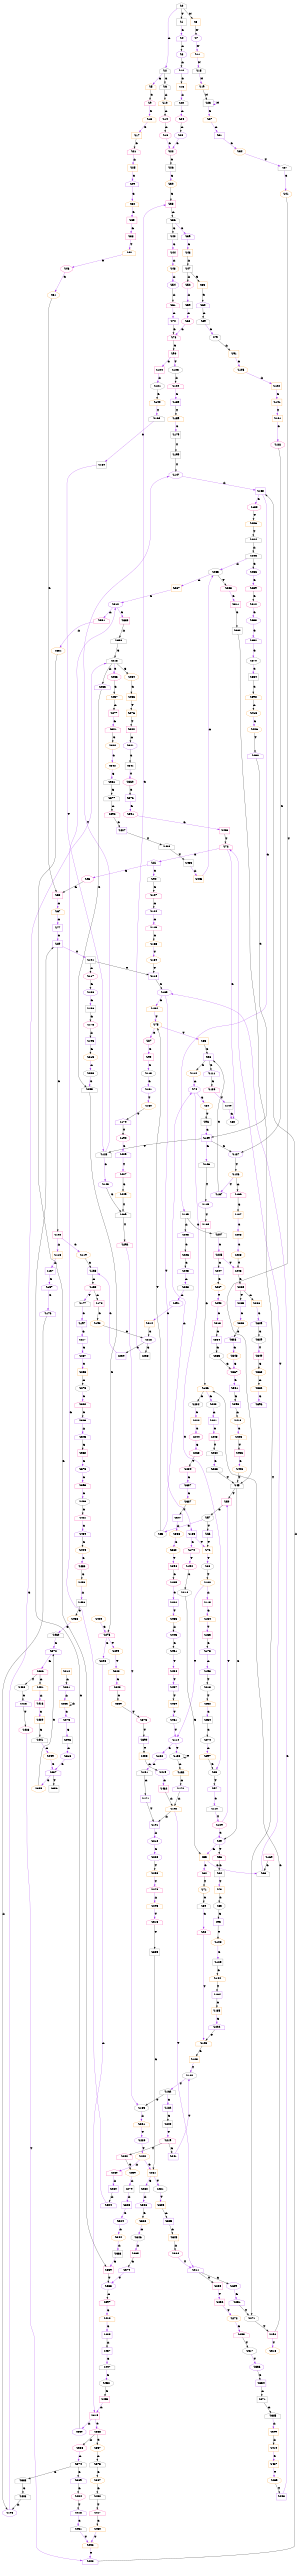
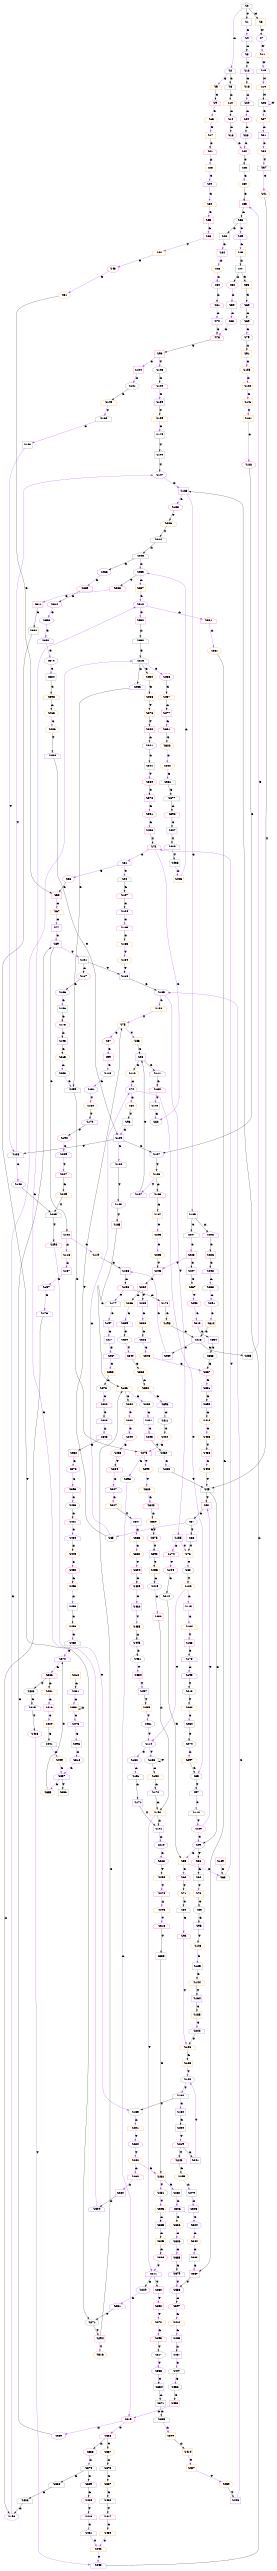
none -> (165, 1421)
(95, 2416) -> (128, 2420)
